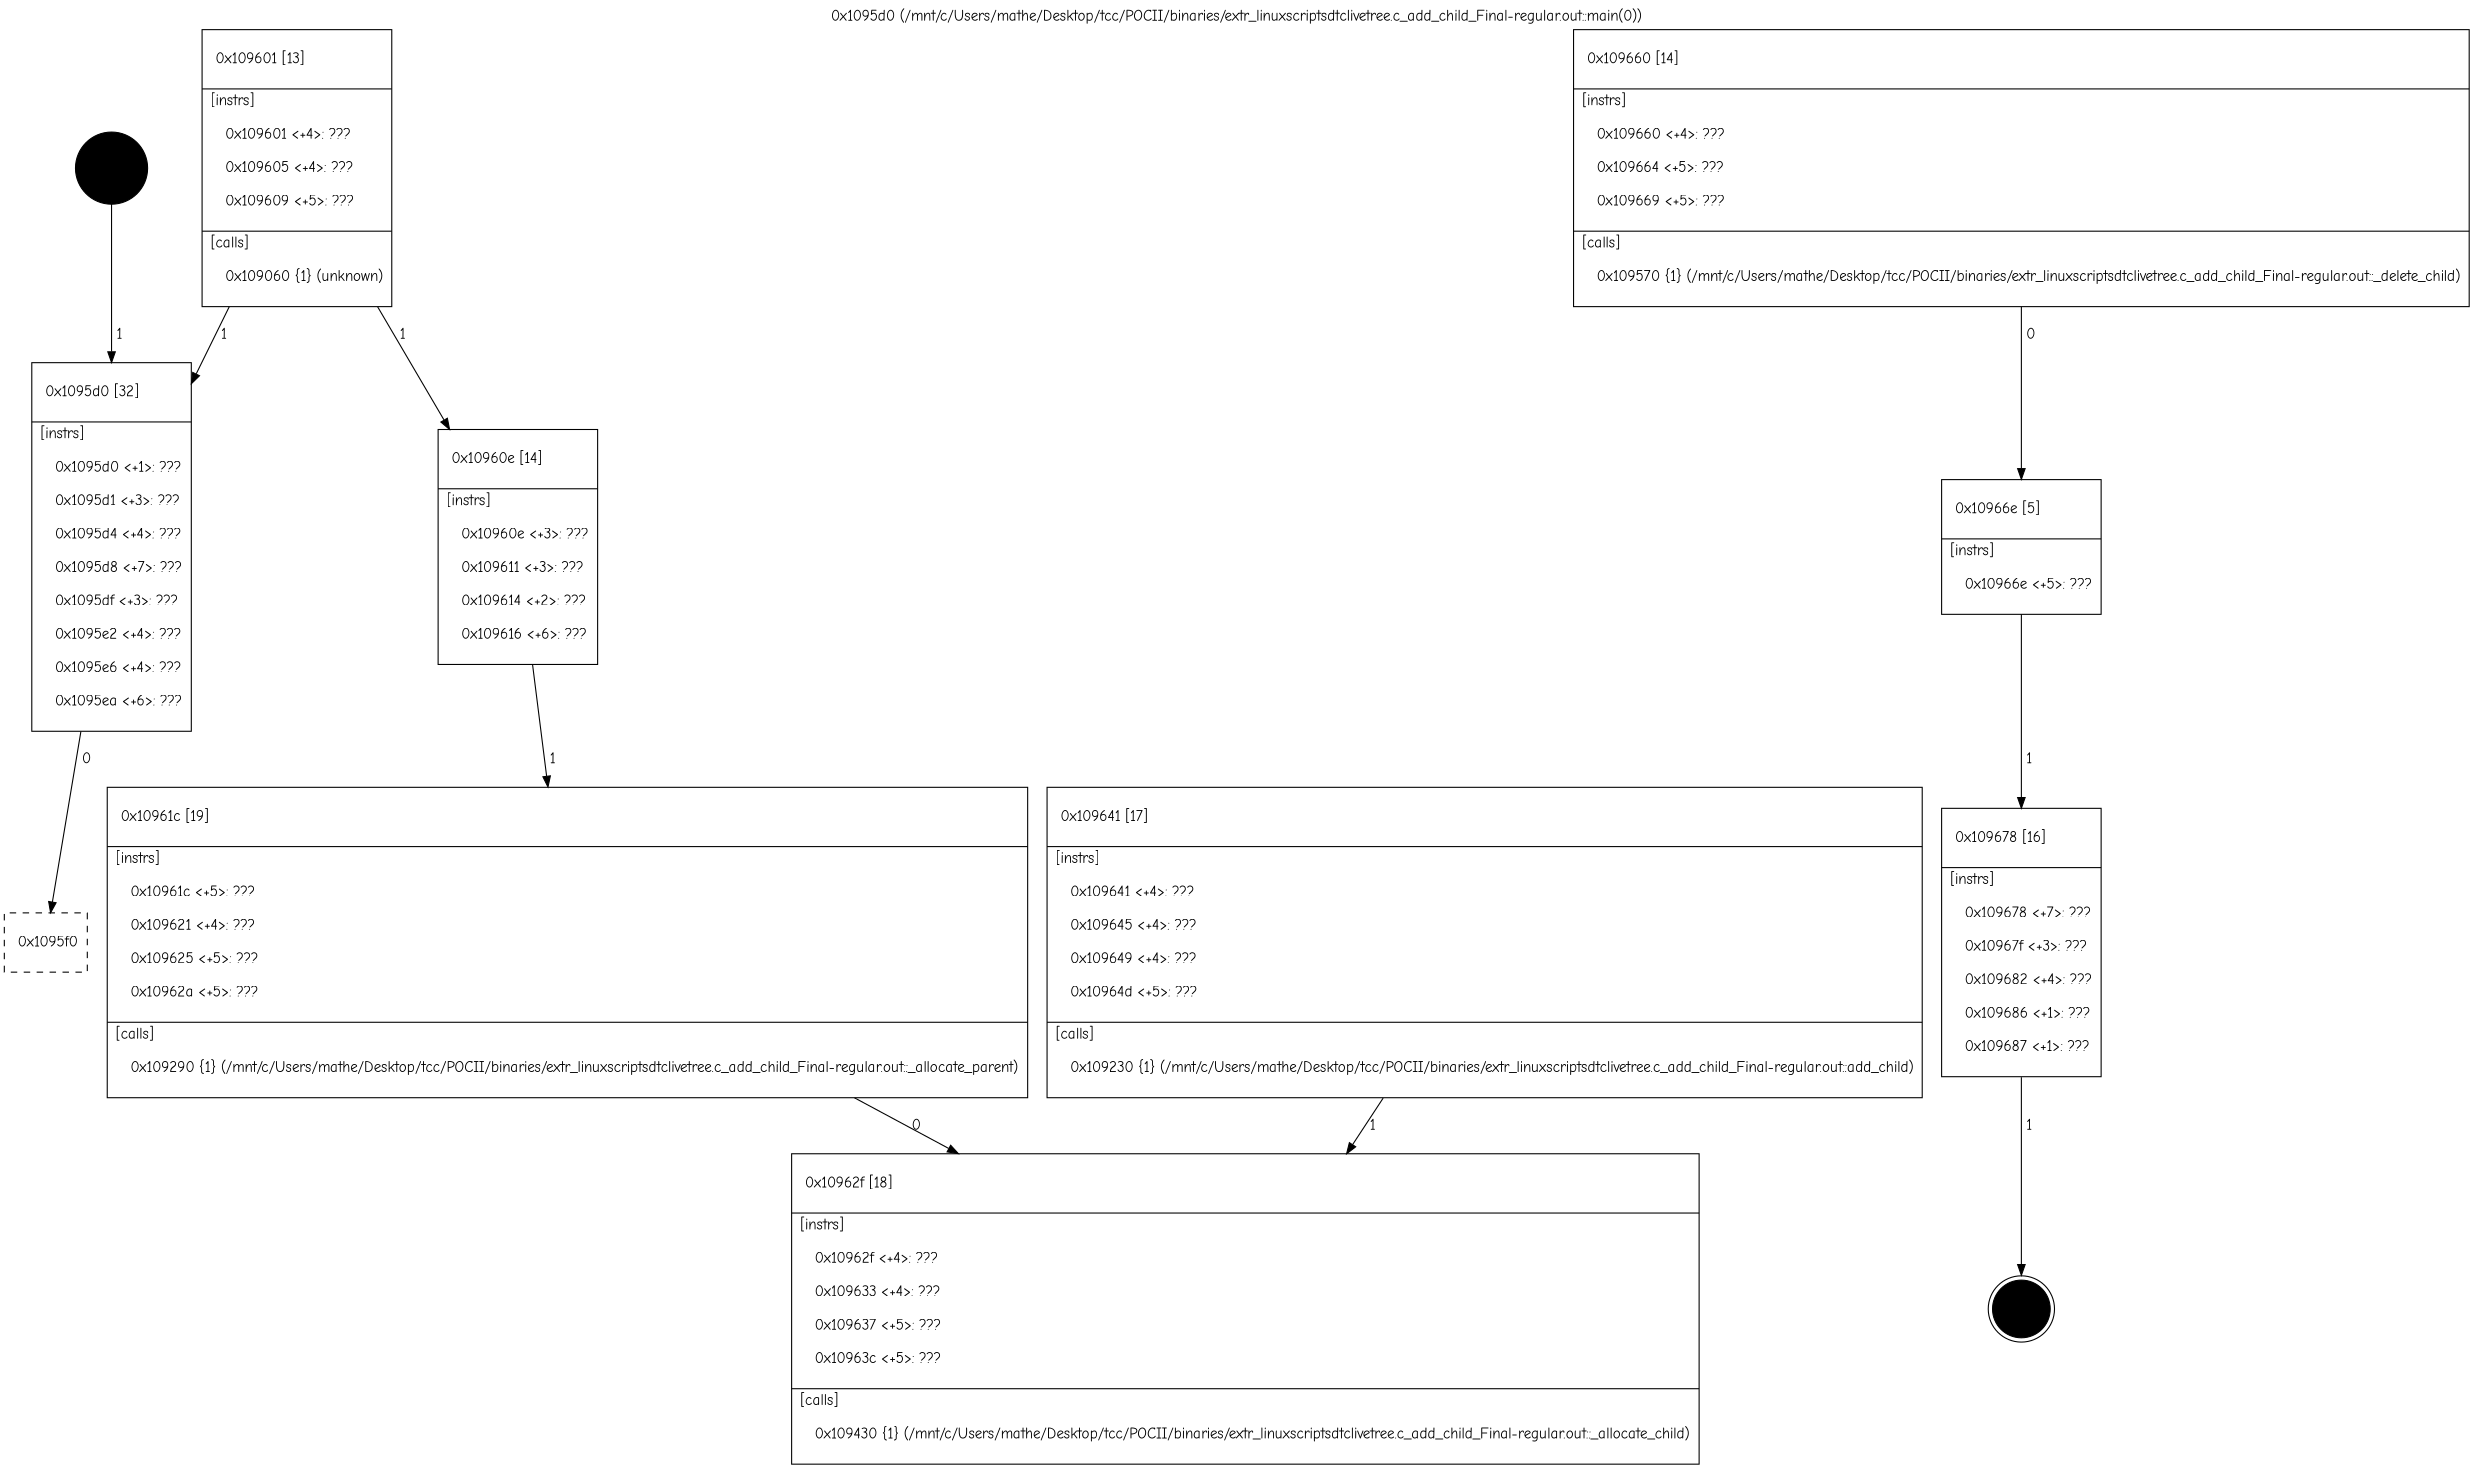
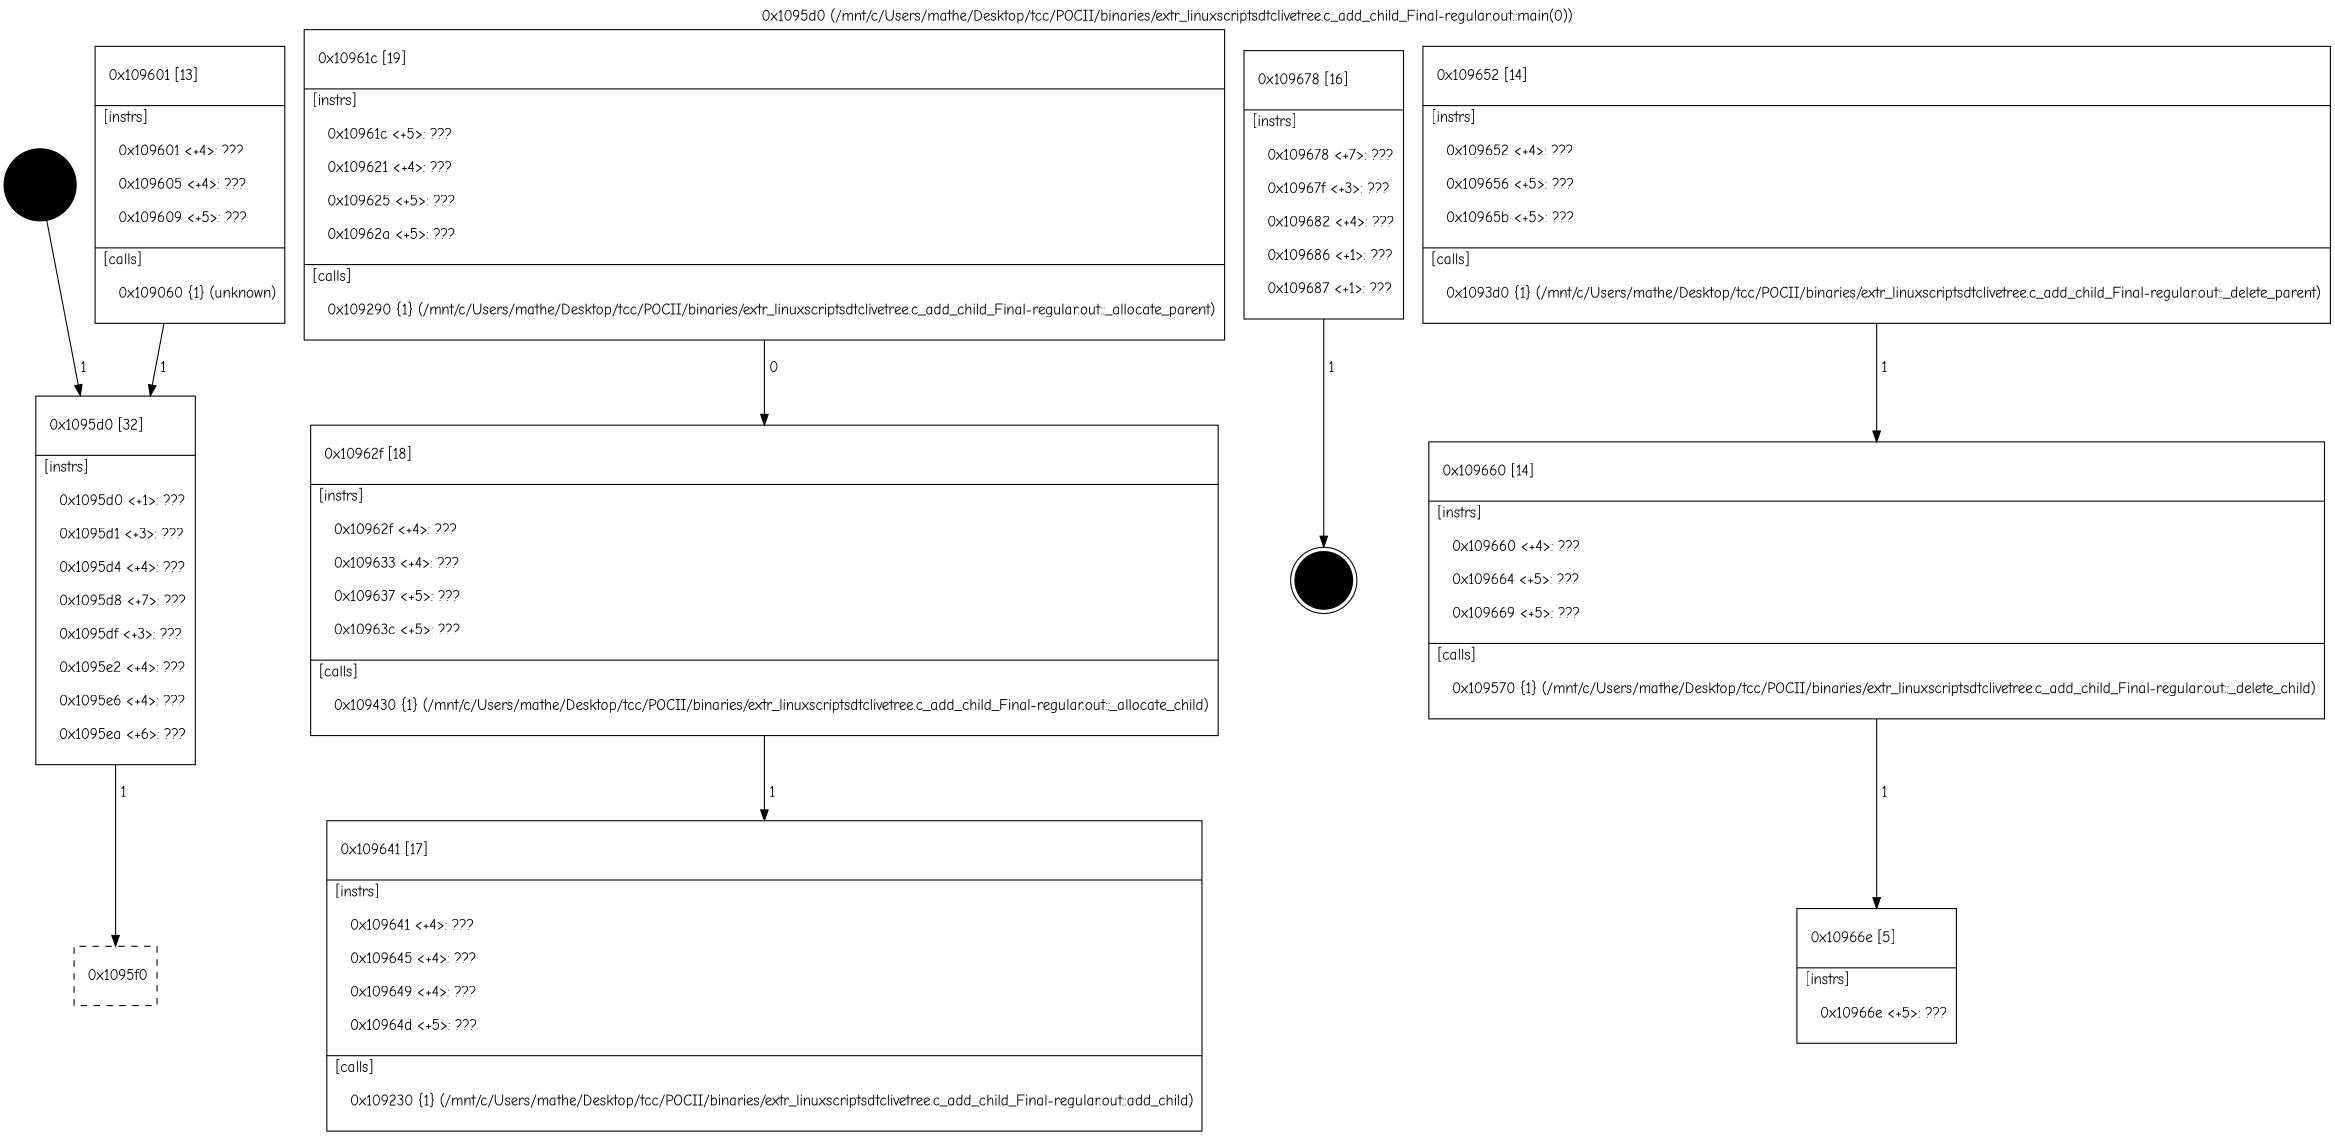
none -> (1877, 185)
(2028, 335) -> (1882, 793)
(518, 547) -> none
(2021, 706) -> none
(84, 759) -> (121, 793)
(1368, 1121) -> (764, 773)
